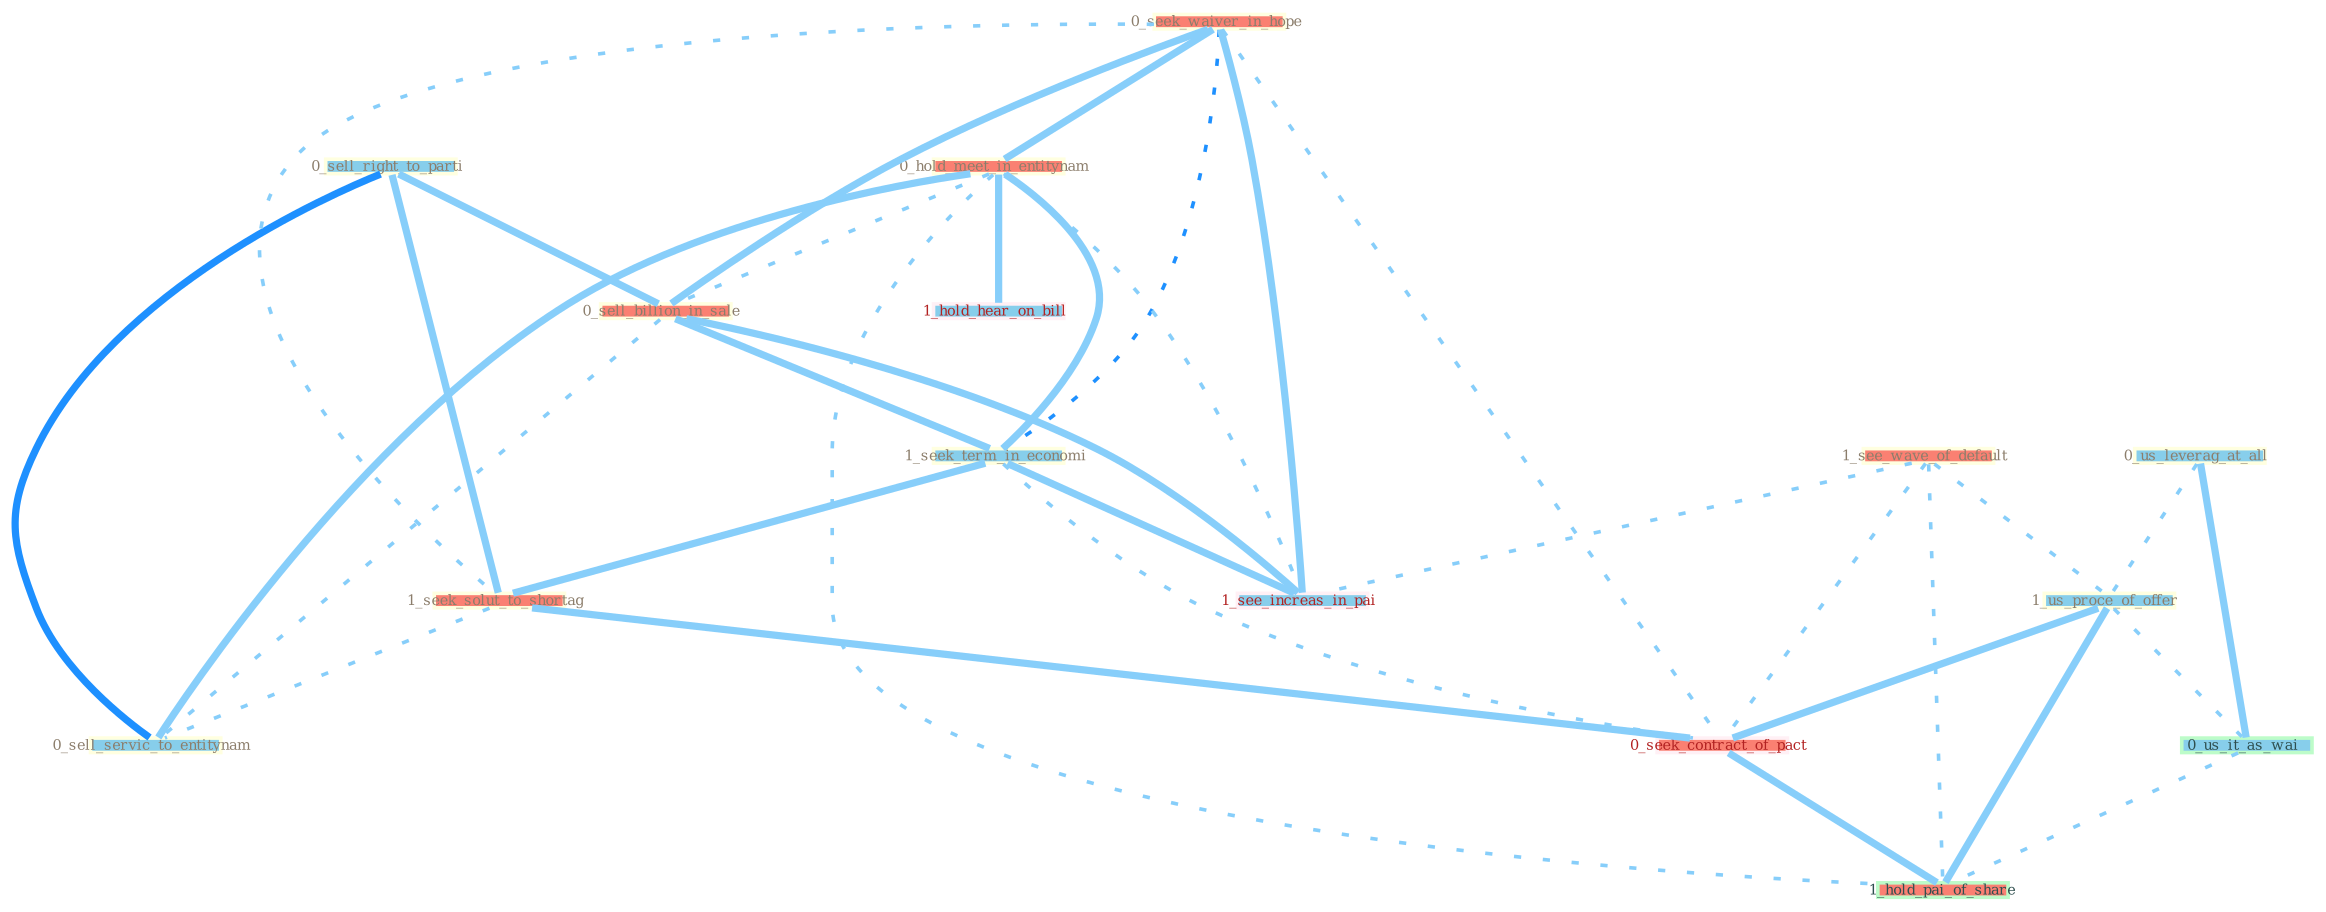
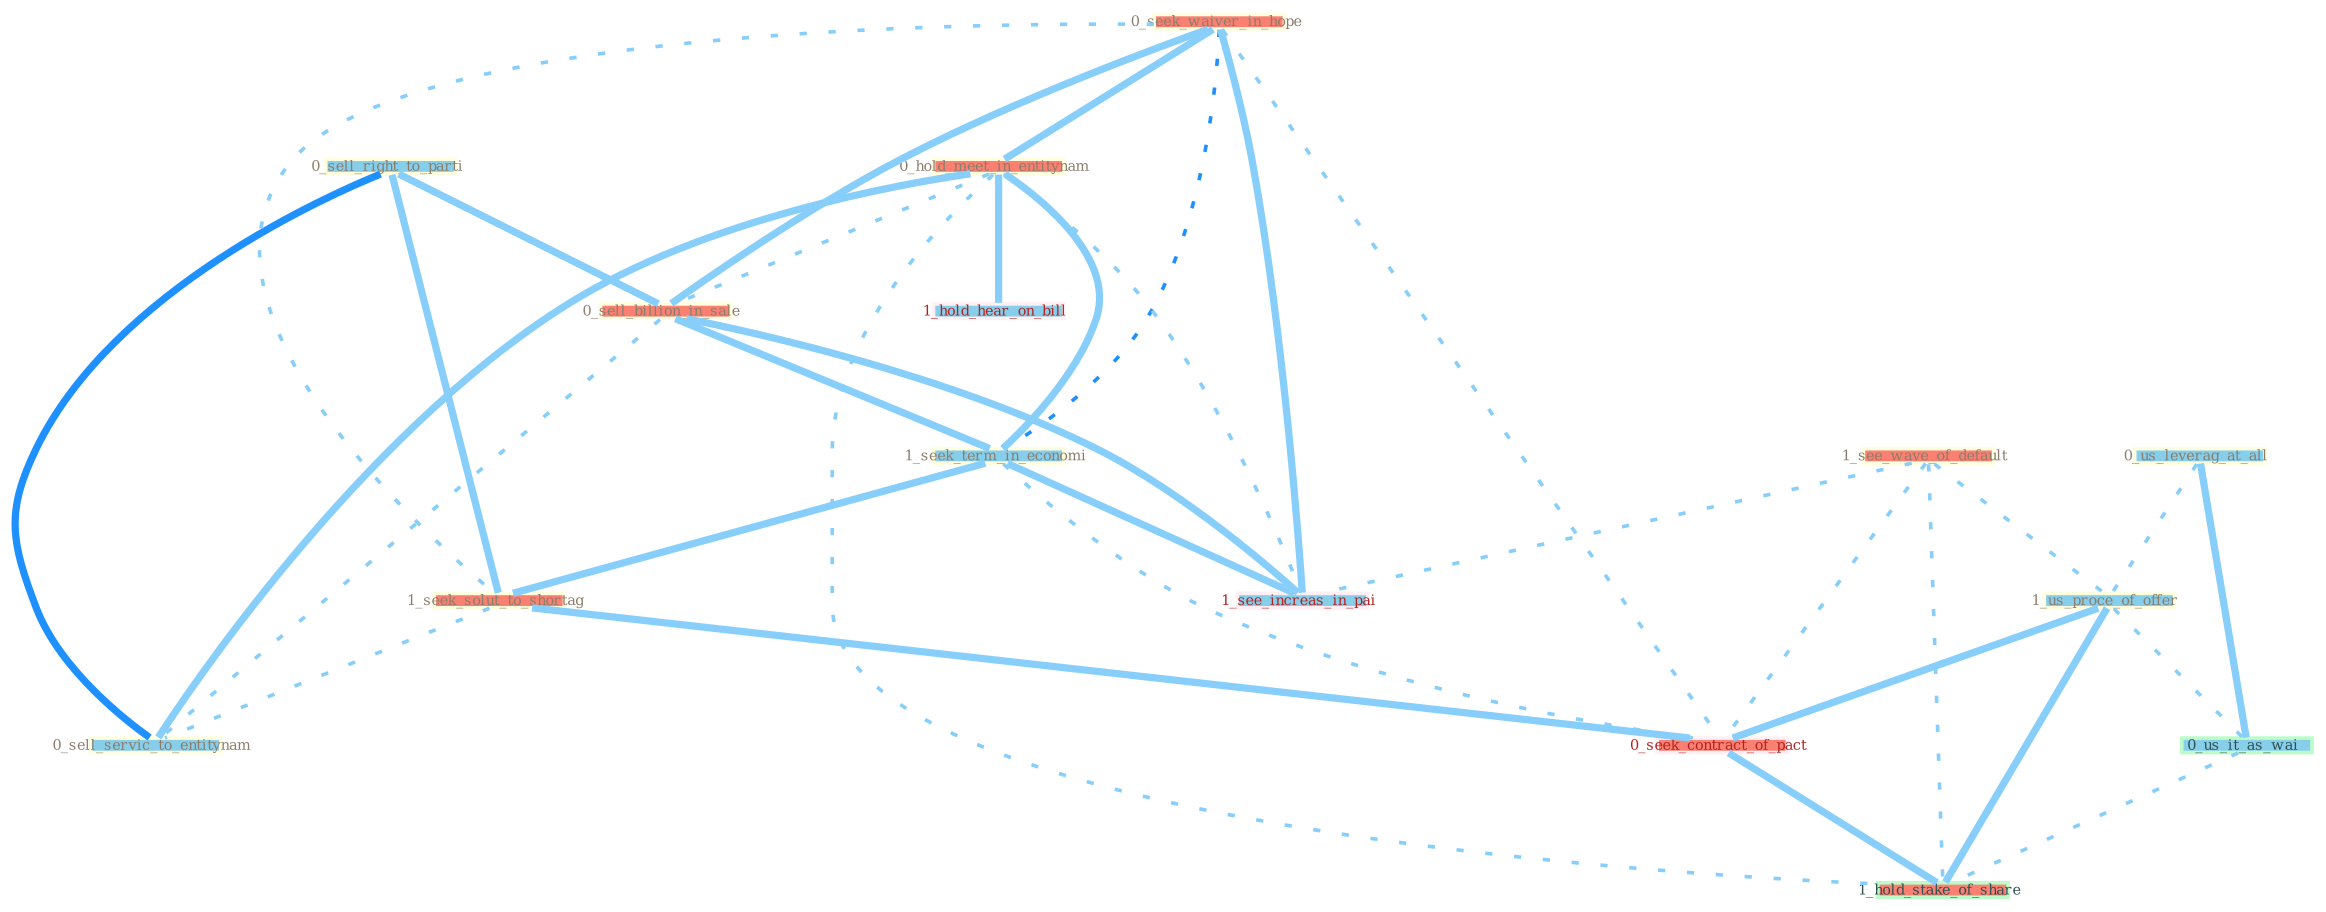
(1943, 890) -> (1943, 890)
